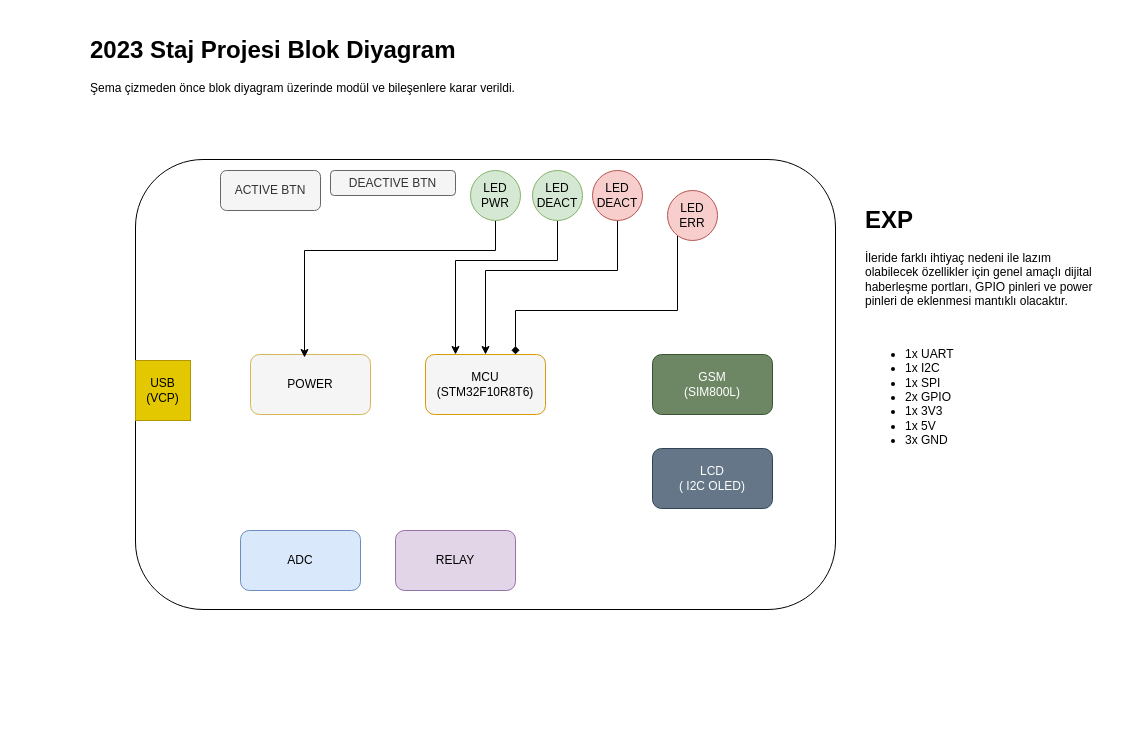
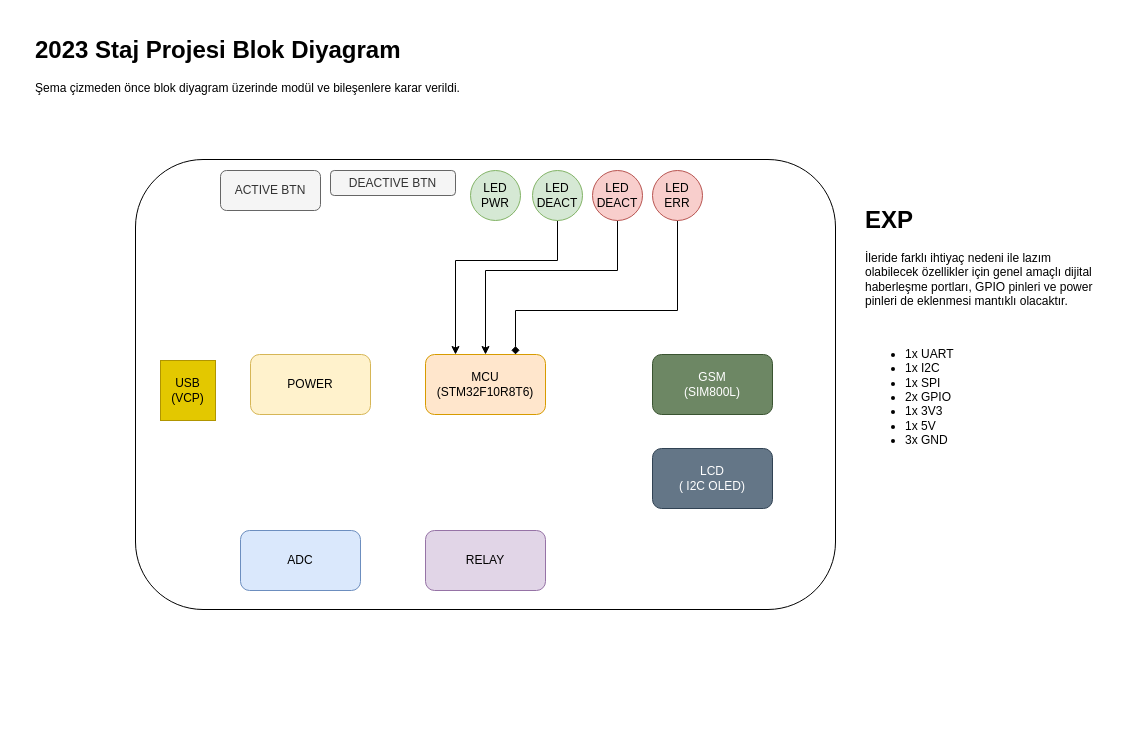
(326, 86) -> (271, 86)
(693, 216) -> (678, 196)
(366, 251) -> none
(311, 385) -> (311, 385)
(486, 385) -> (486, 385)
(163, 391) -> (188, 391)
(456, 561) -> (486, 561)
